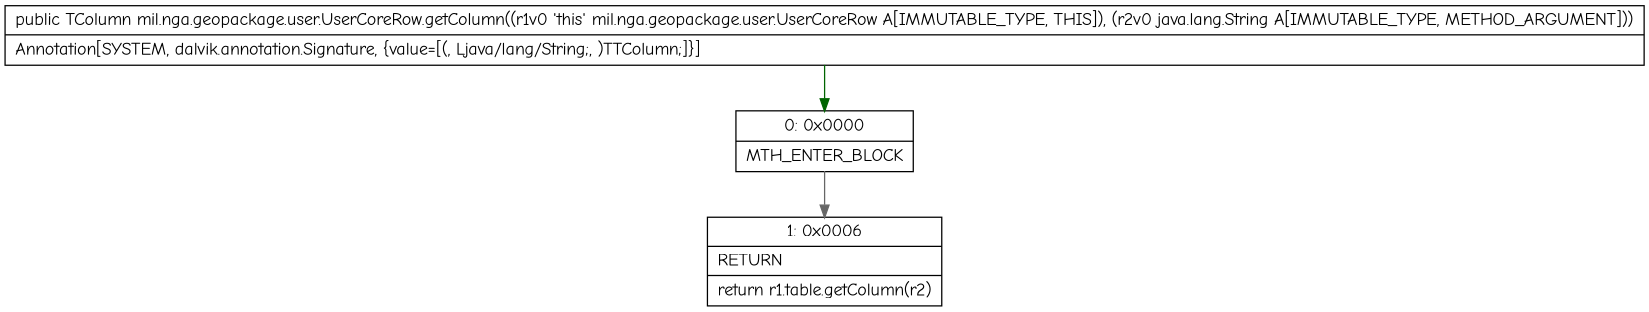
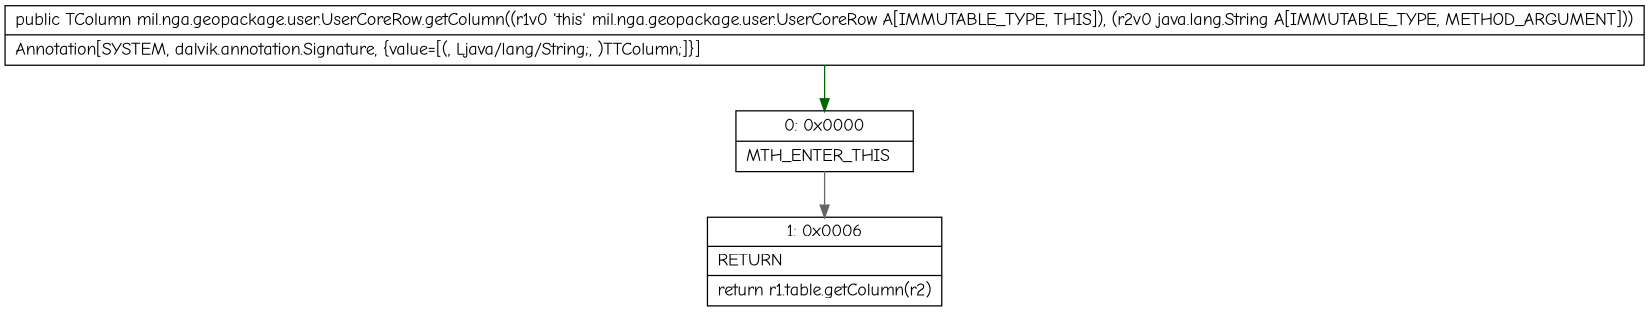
(825, 156) -> (818, 156)
